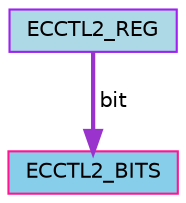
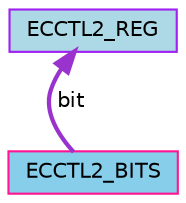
(93, 91) -> (50, 112)
